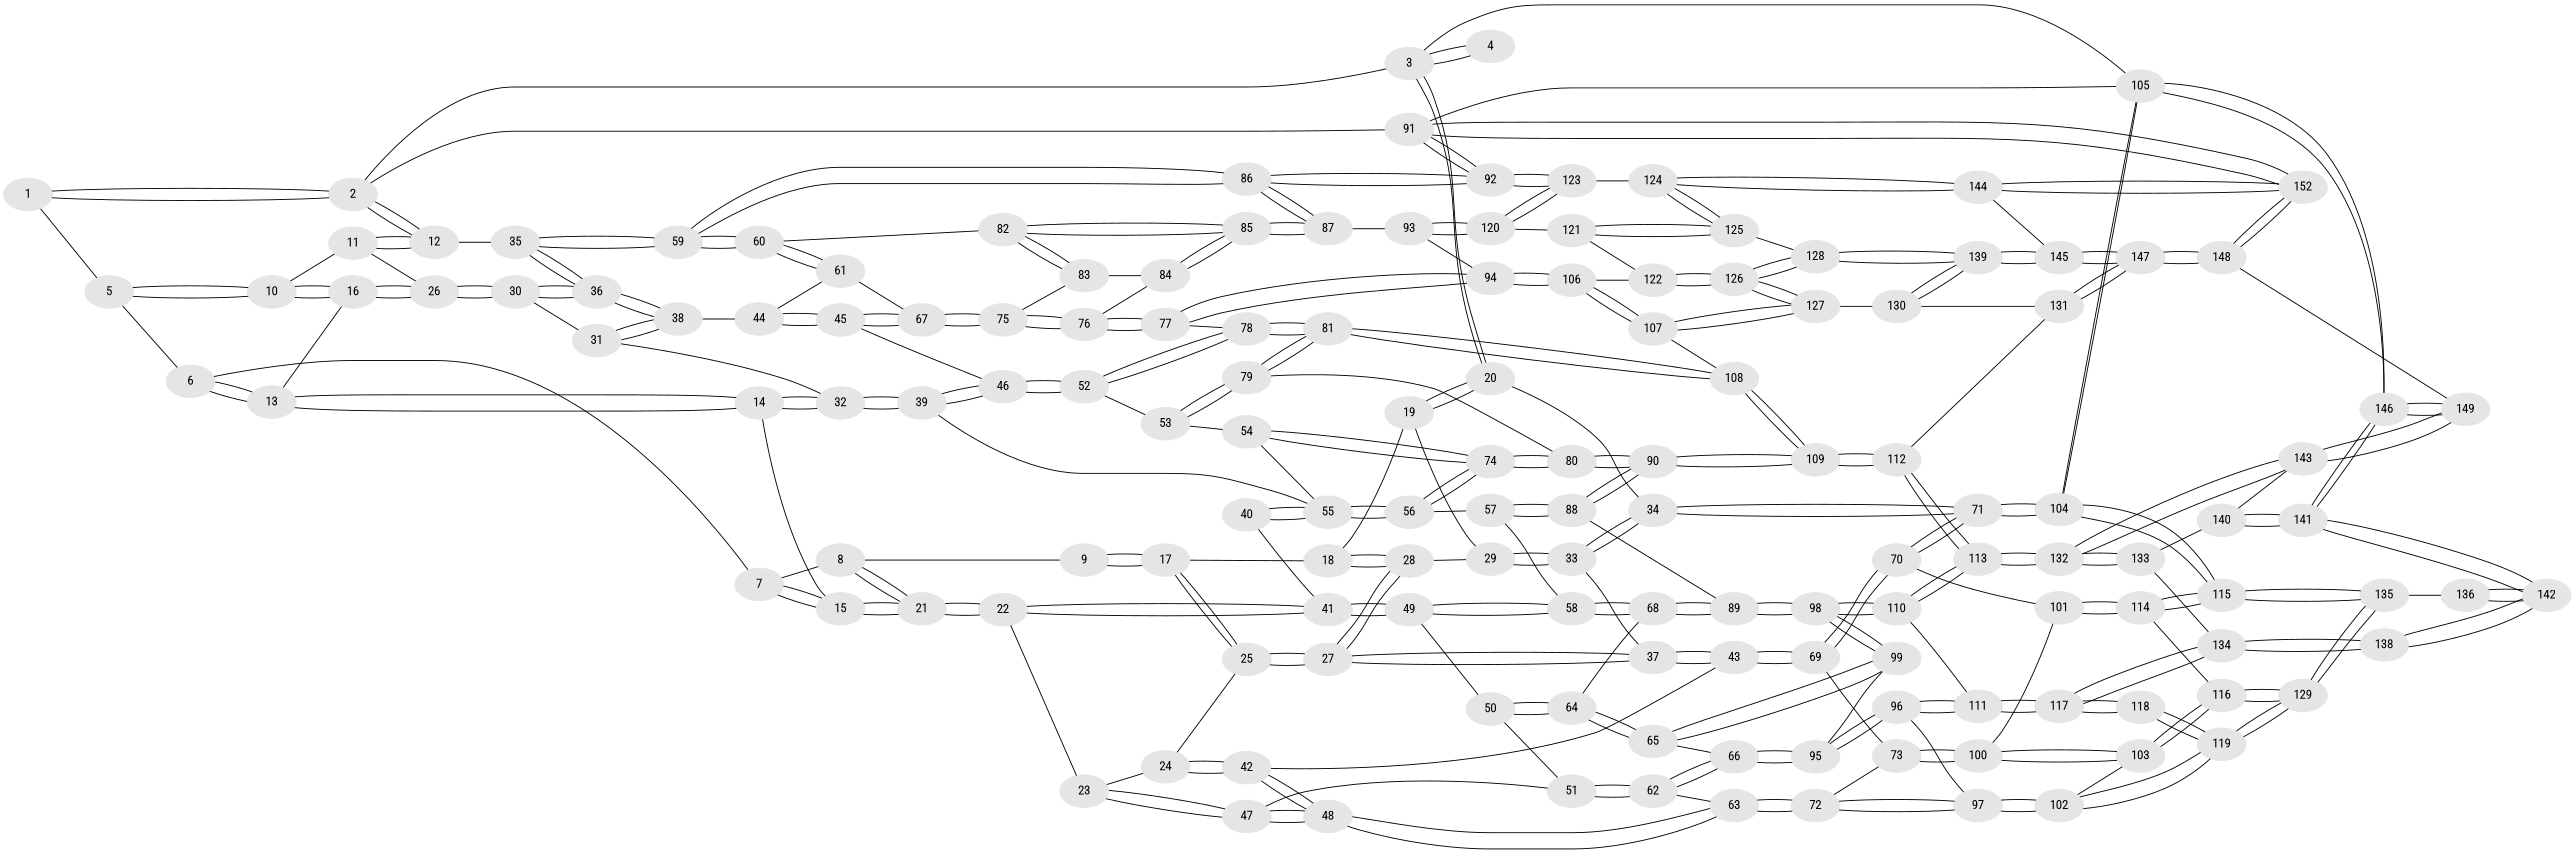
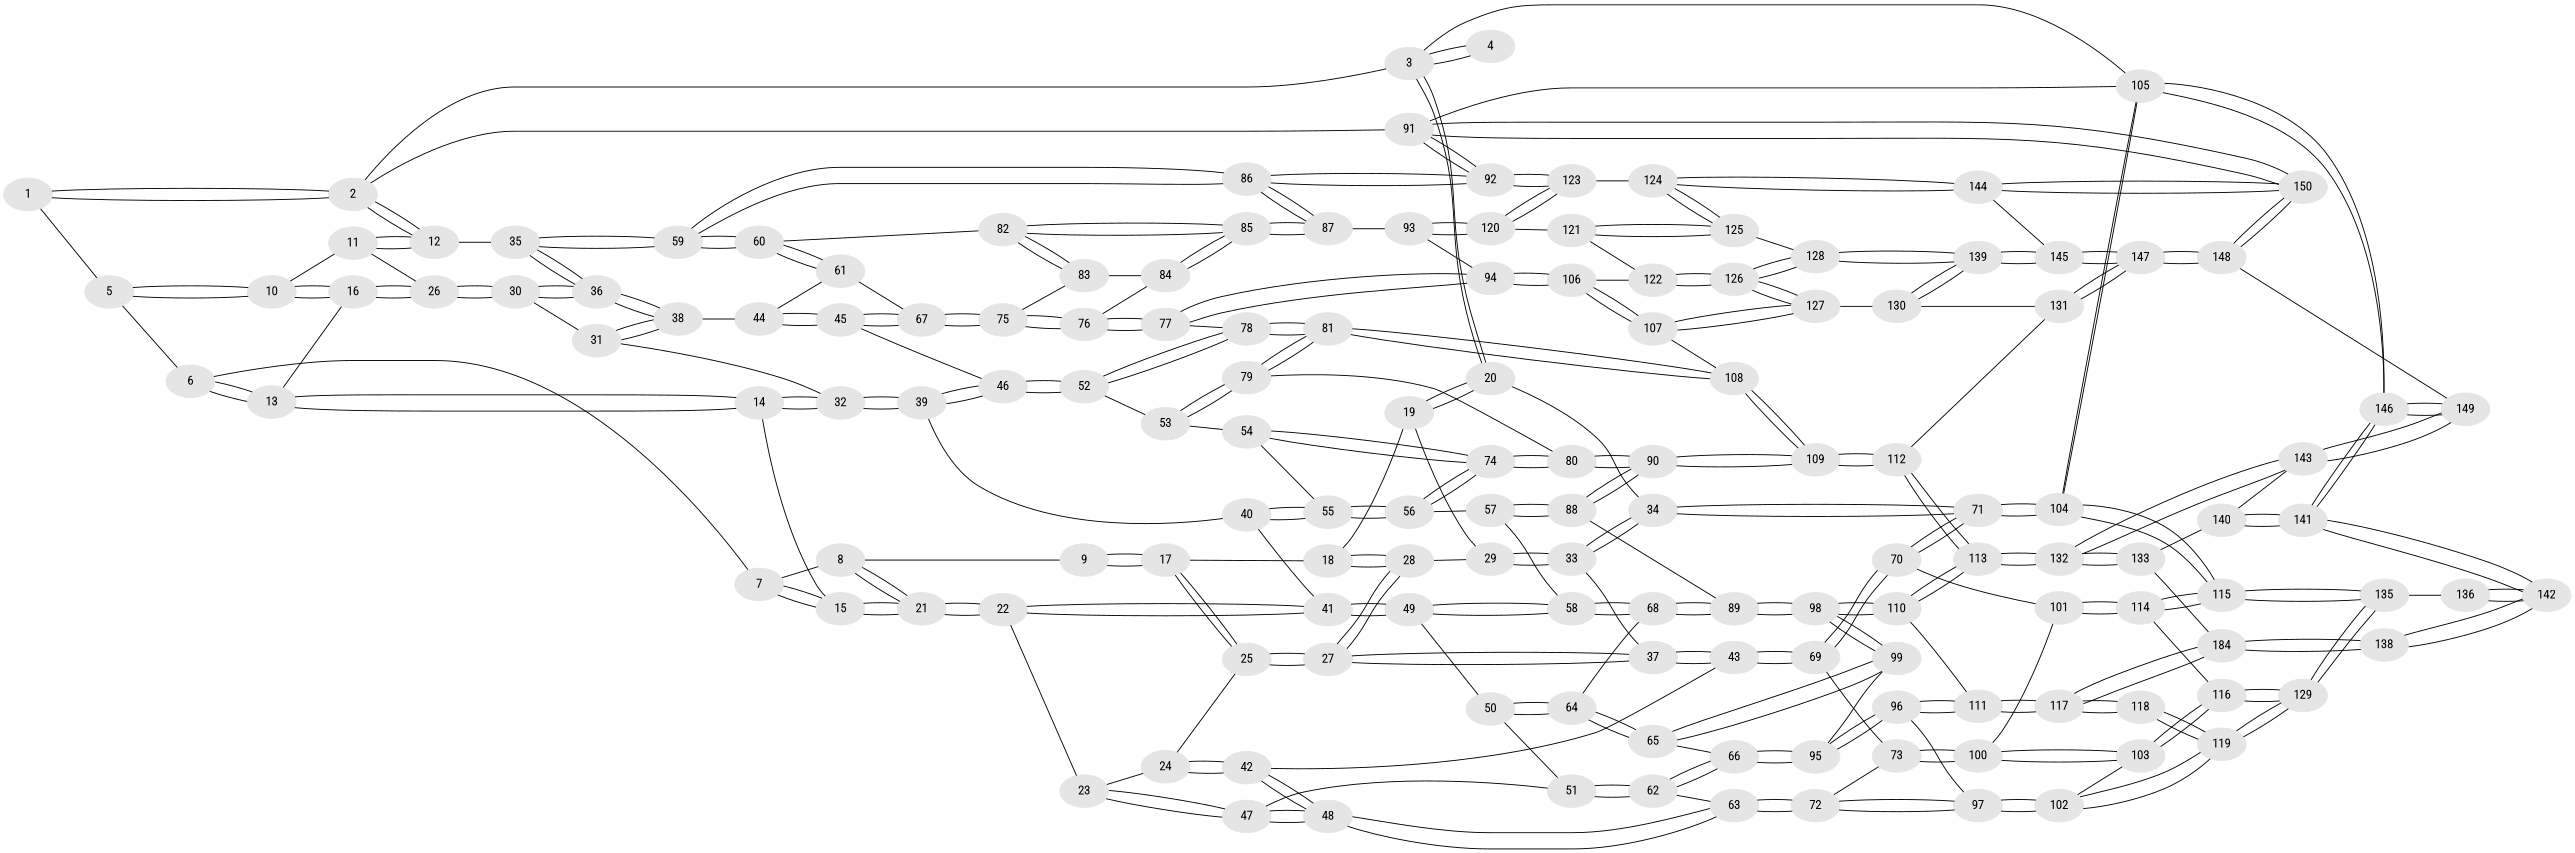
(2303, 187) -> (2303, 187)
(1118, 473) -> (1056, 515)
(2222, 646) -> (2222, 646)
